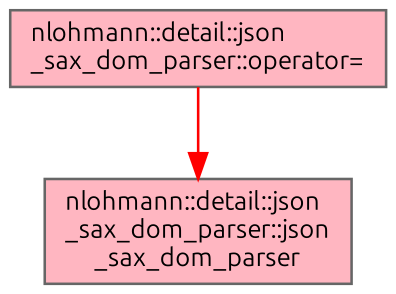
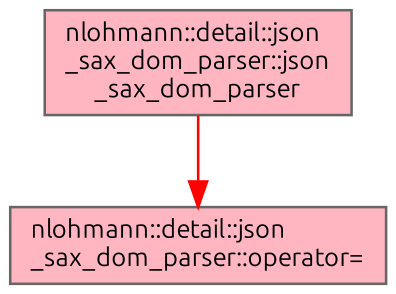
(198, 120) -> (198, 148)
